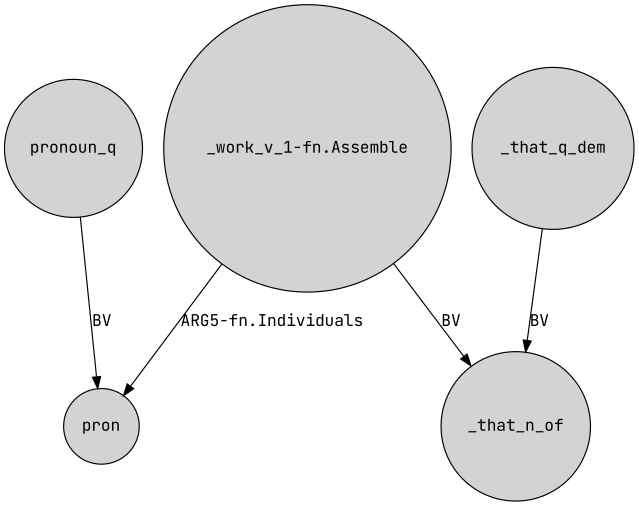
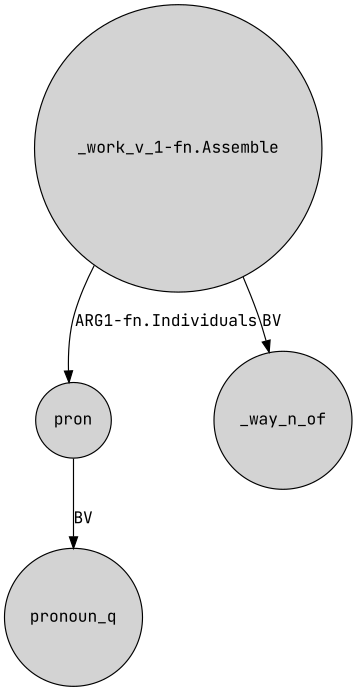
(553, 148) -> none
(88, 297) -> (73, 498)
(272, 322) -> (166, 322)
(516, 426) -> (283, 420)
